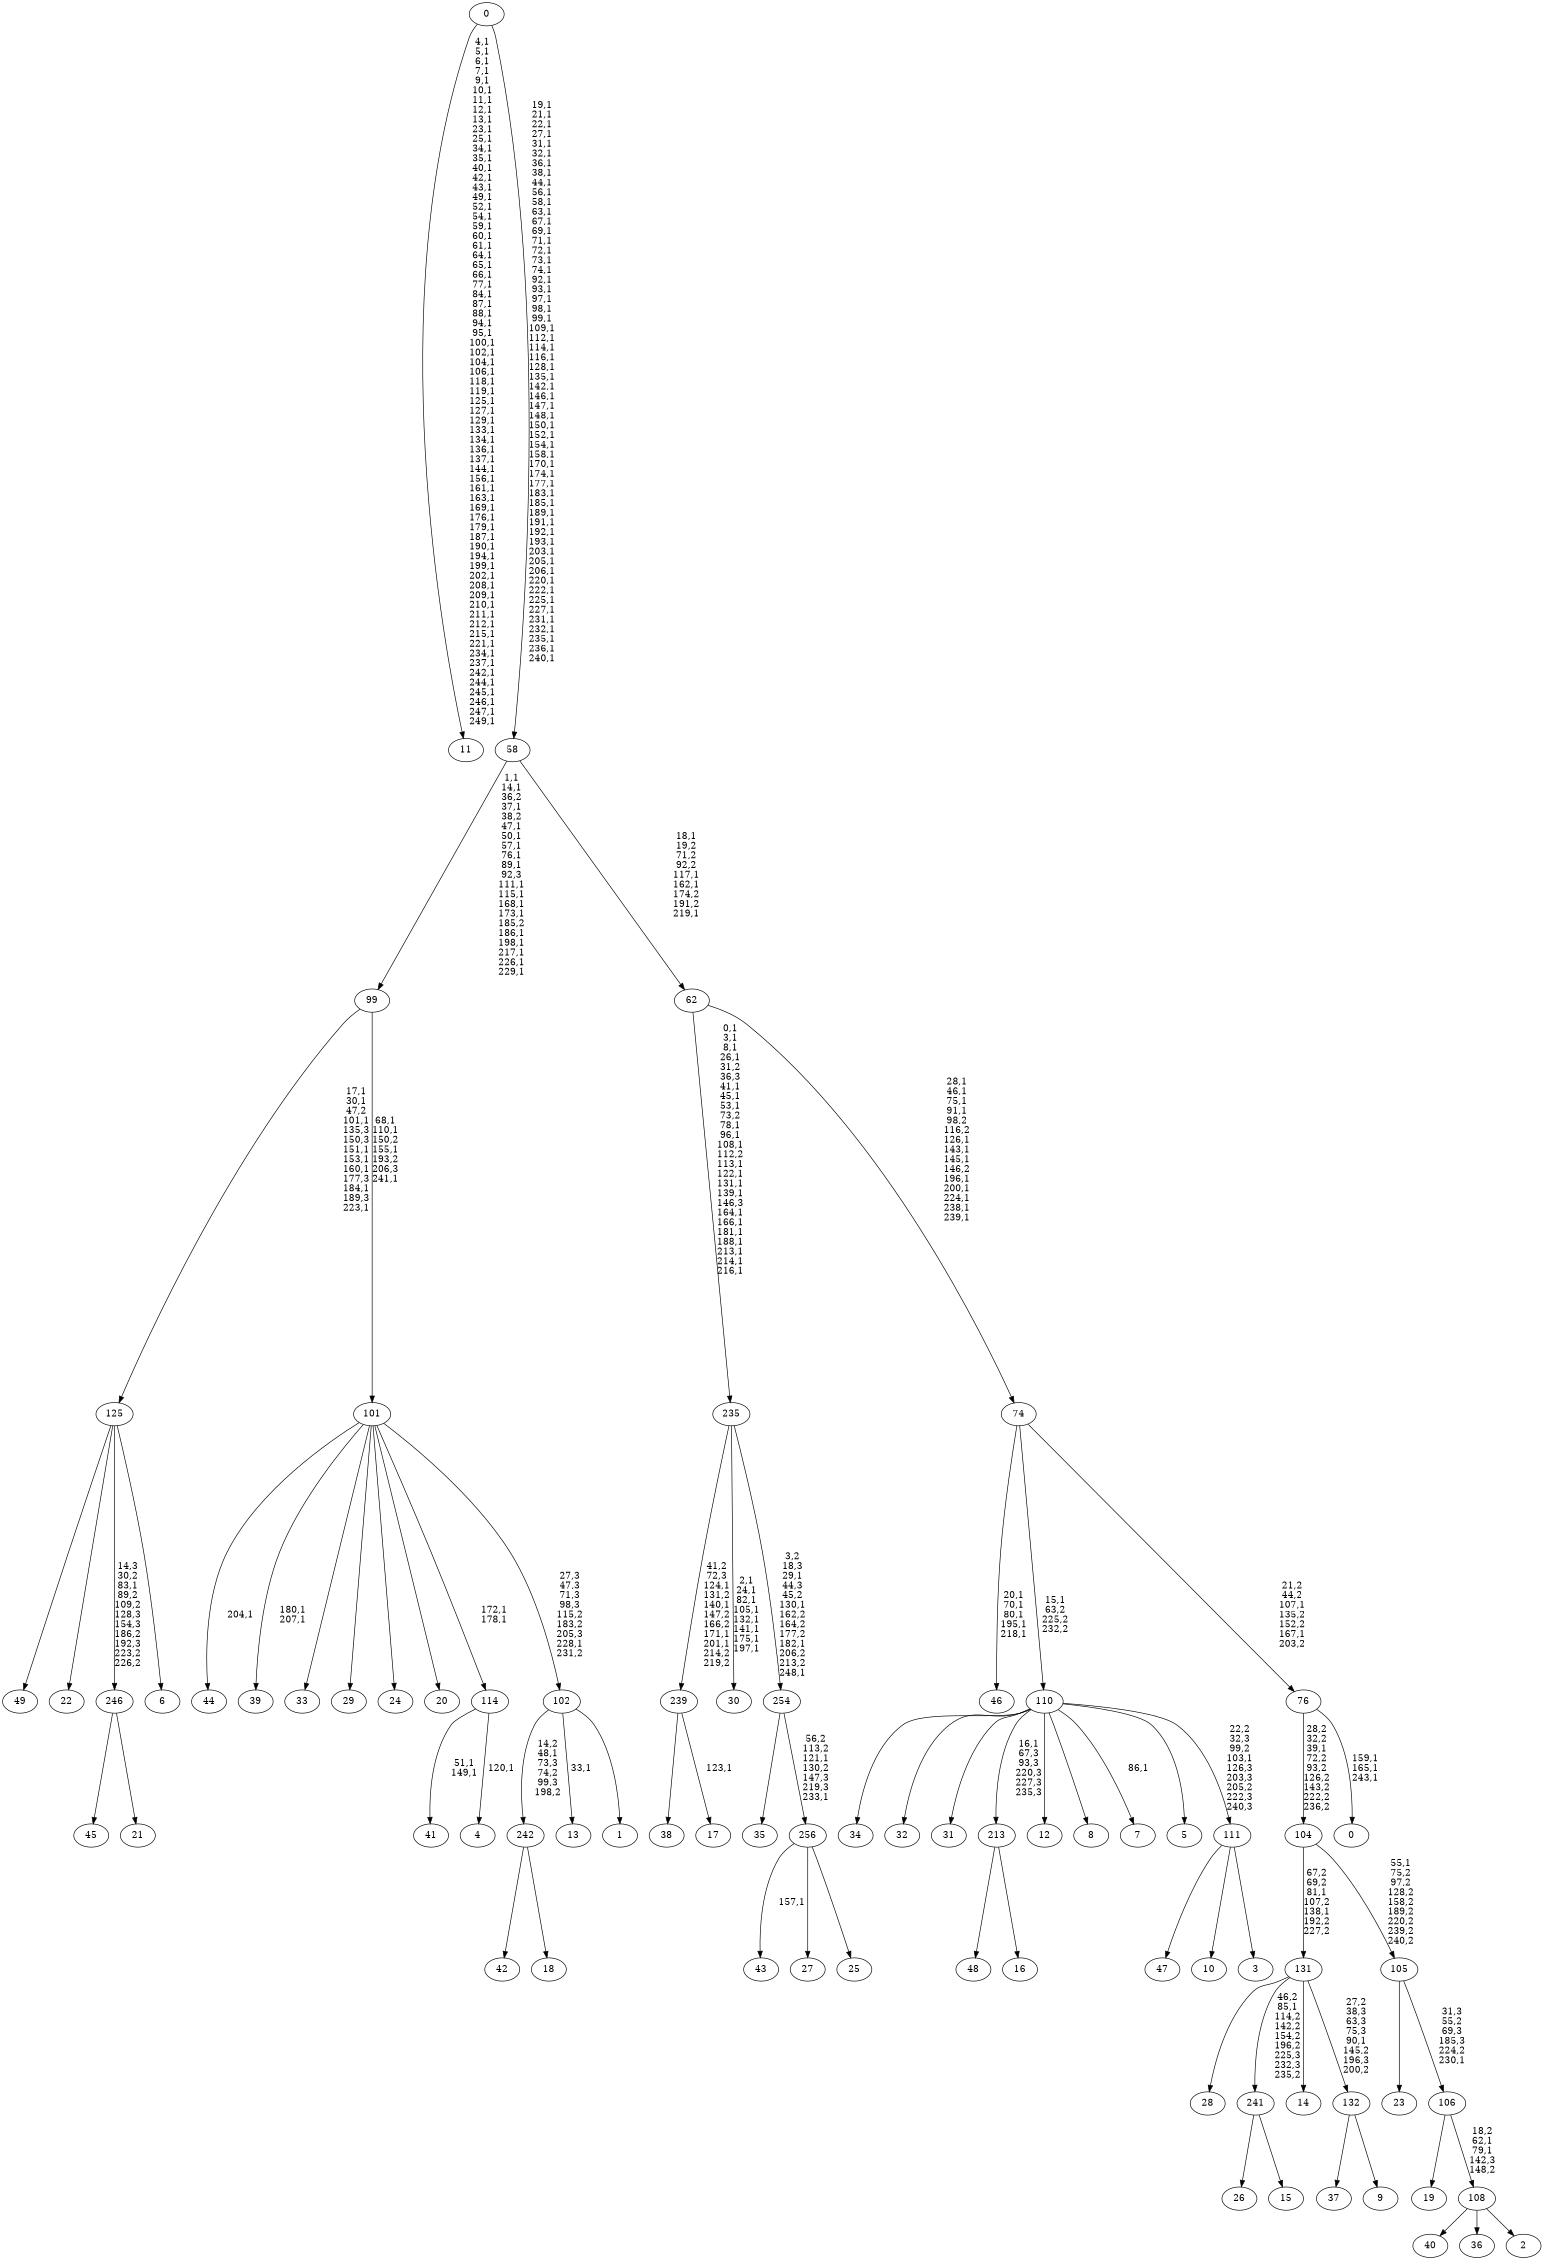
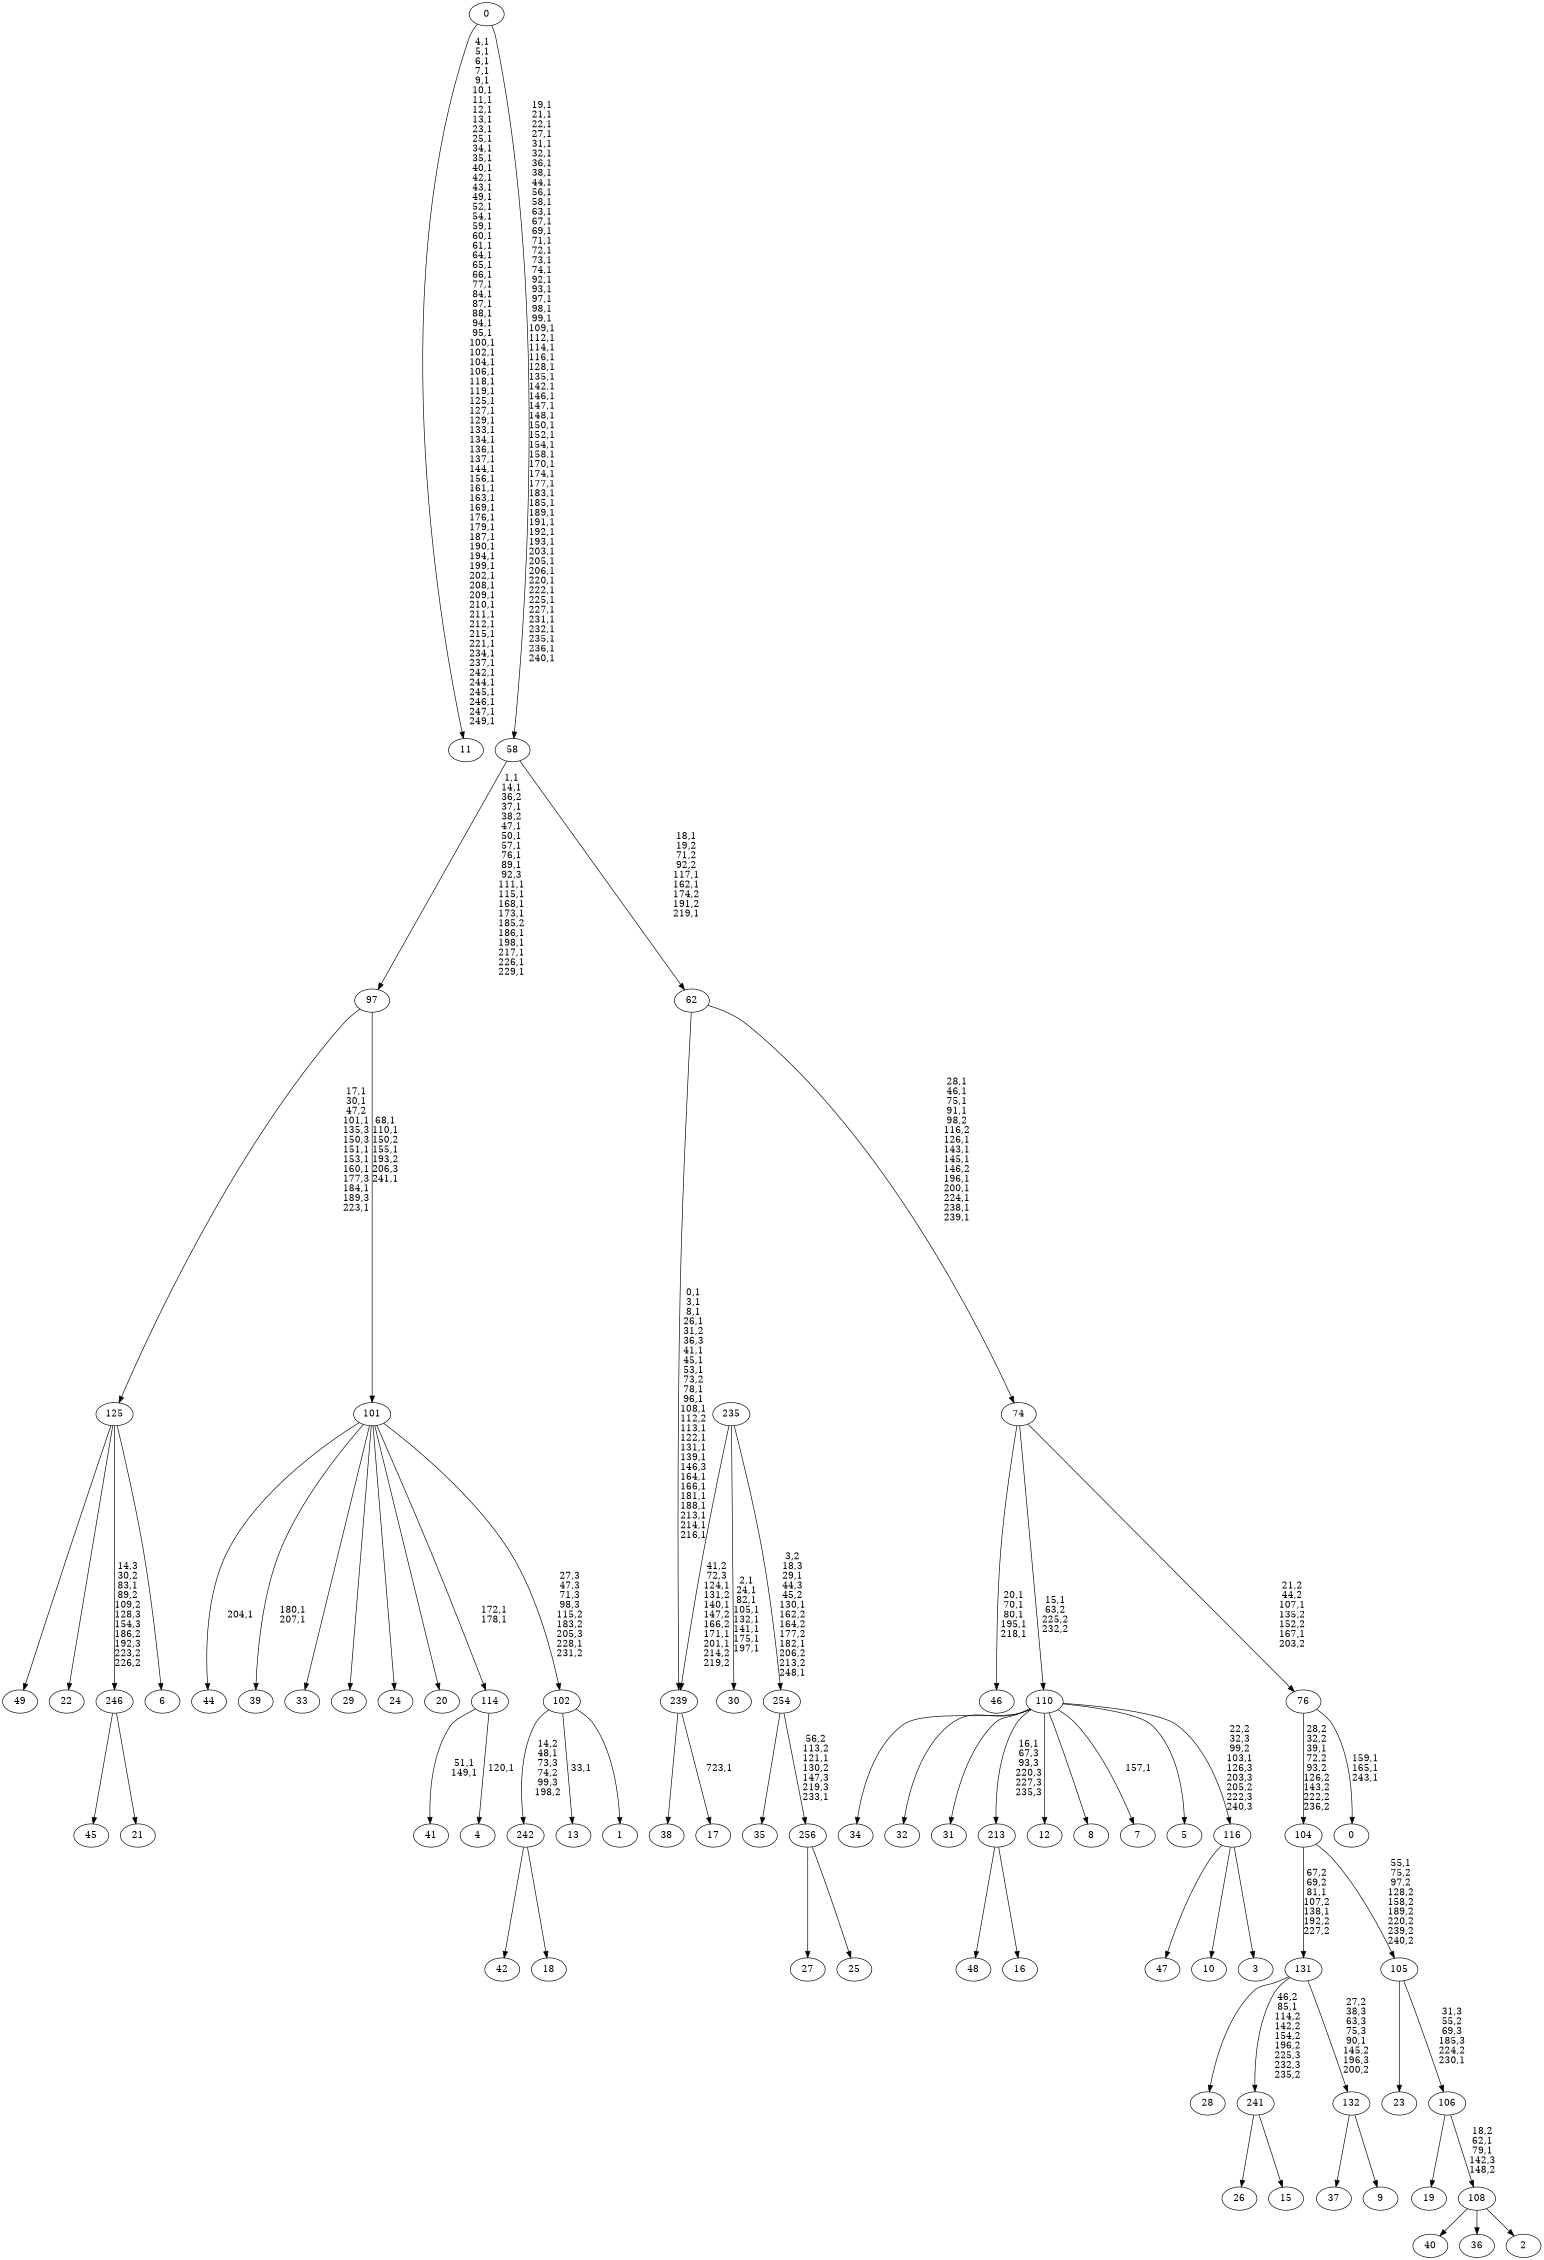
(372, 1001) -> (372, 1001)
(711, 1204) -> (679, 1348)
(719, 1769) -> (719, 1769)
(1138, 1769) -> (1138, 1769)
(1232, 1836) -> (1232, 1836)
(761, 1969) -> none
(1304, 2103) -> none
